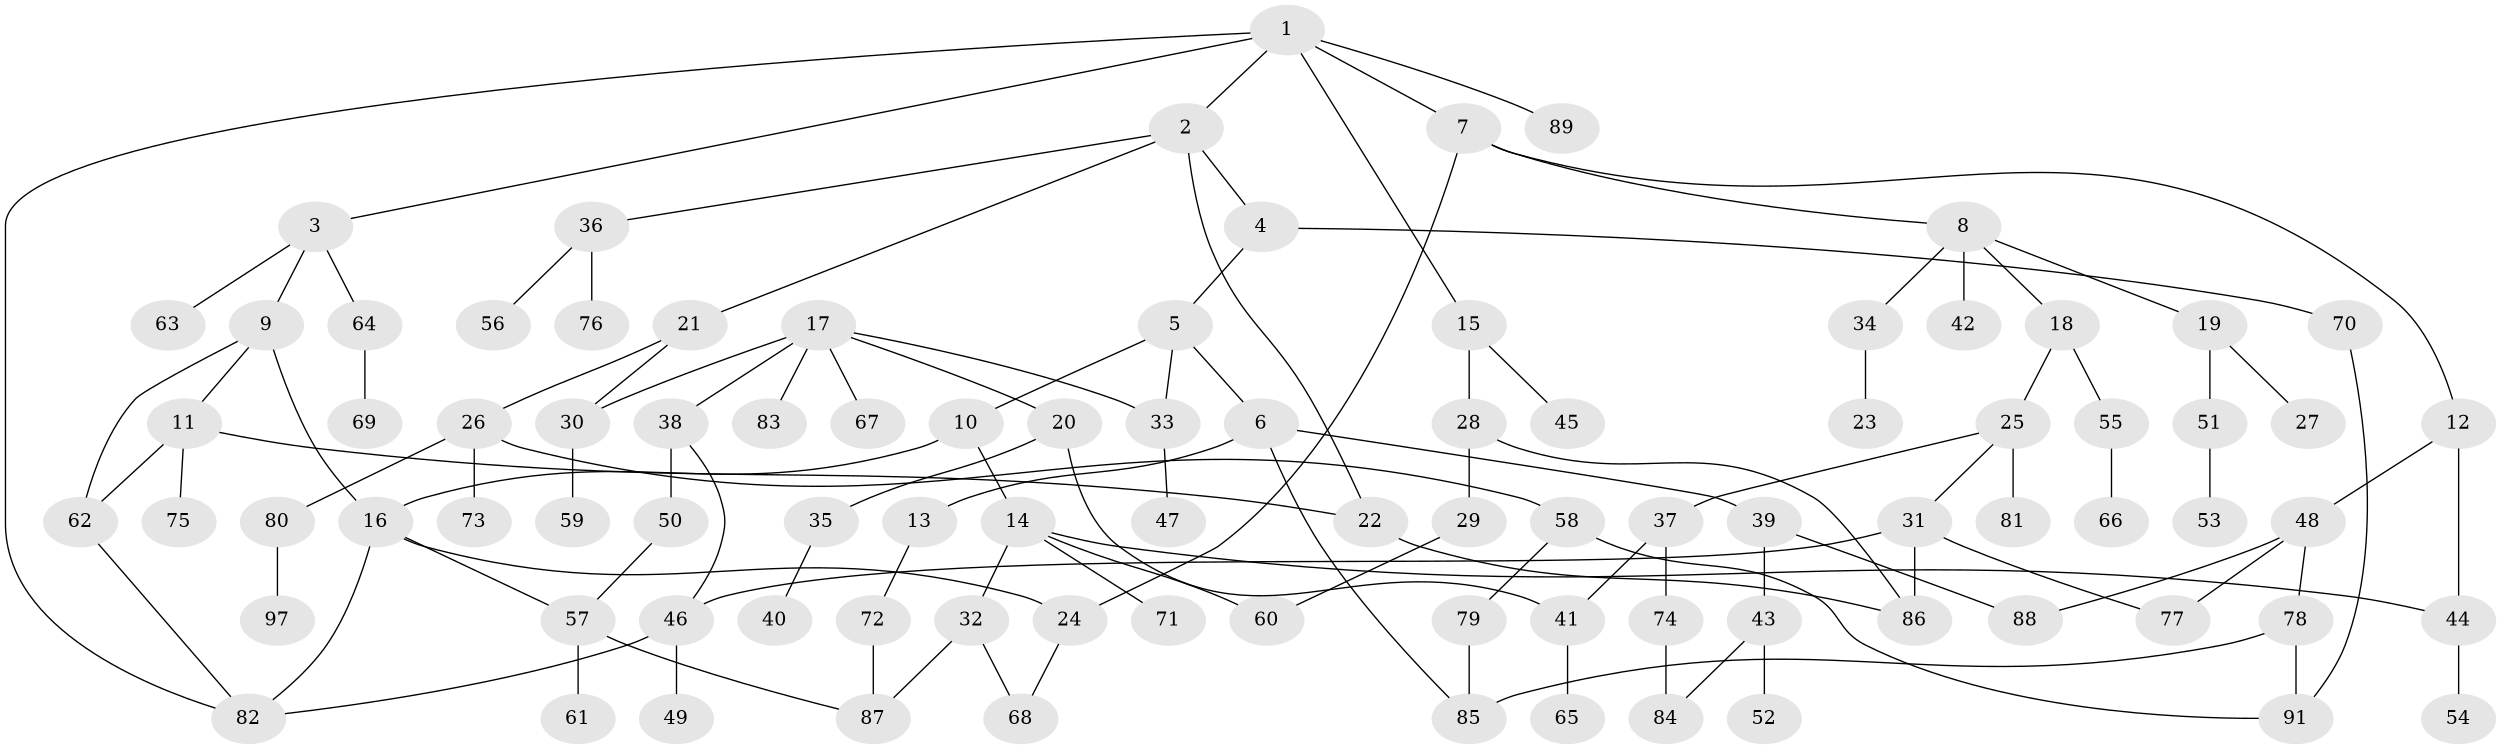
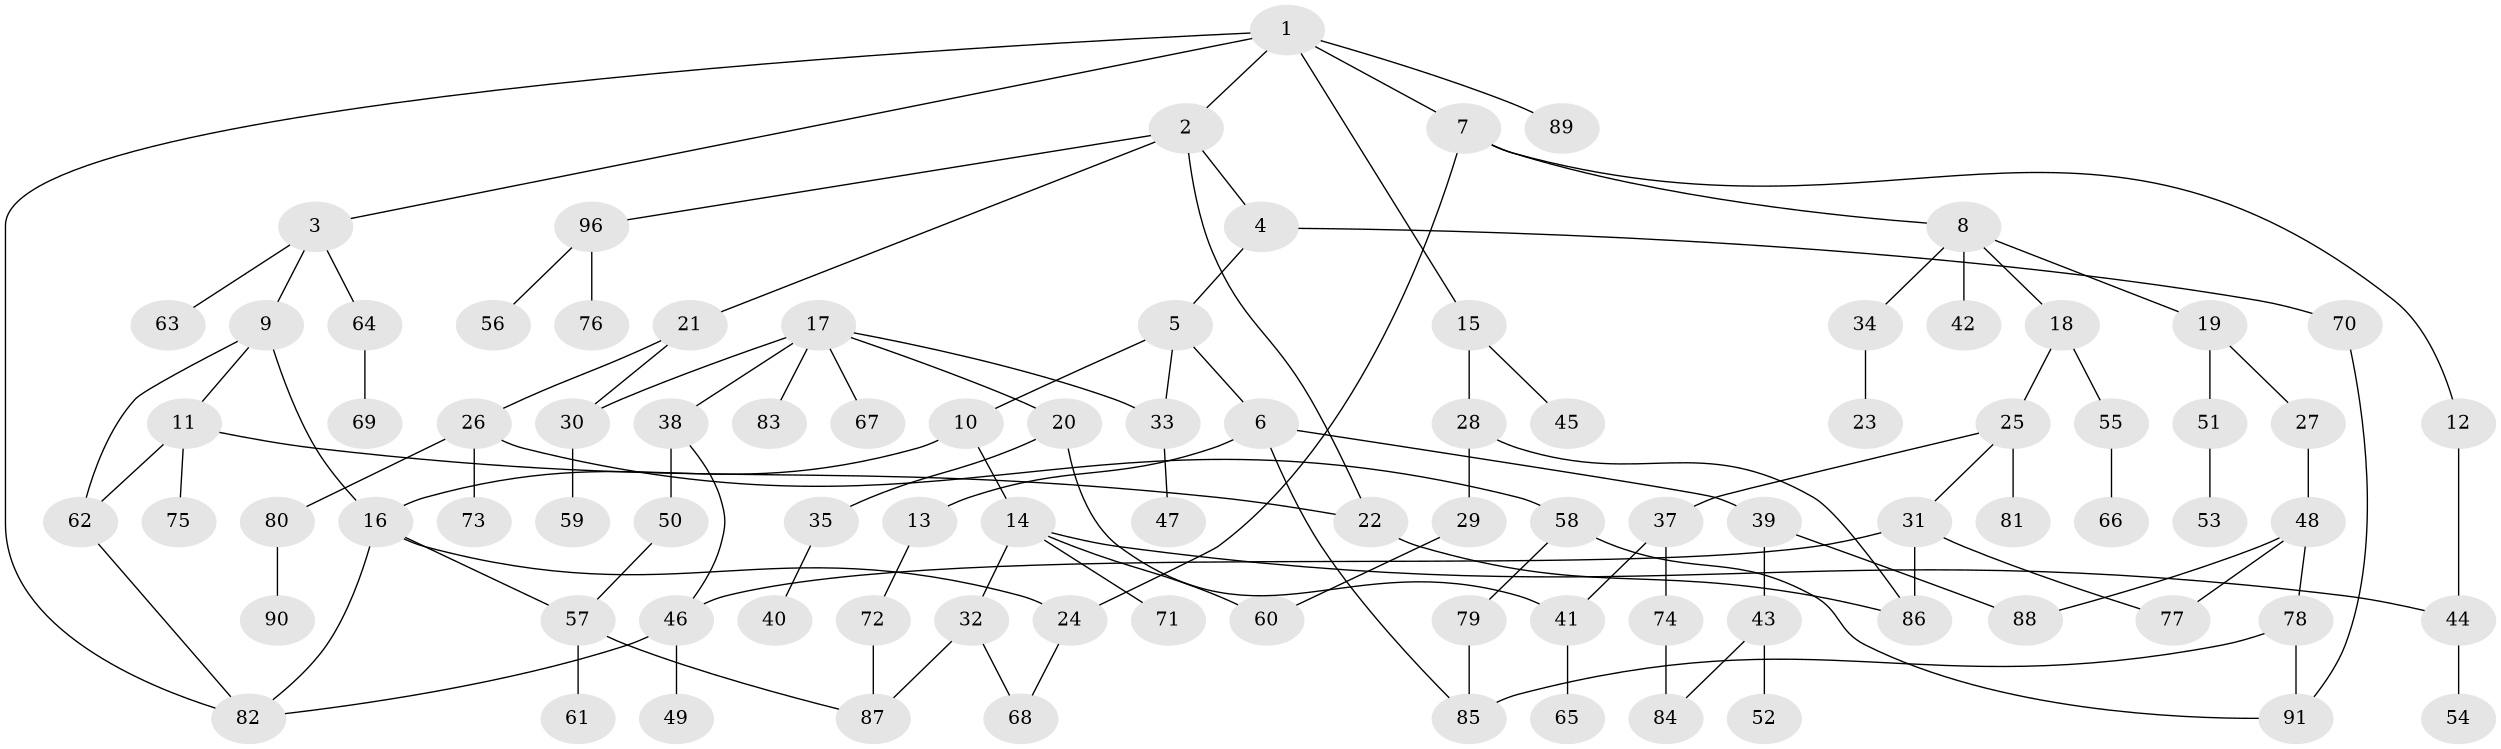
(592, 227) -> (592, 227)
(2383, 473) -> (2308, 473)
(277, 620) -> (277, 620)
